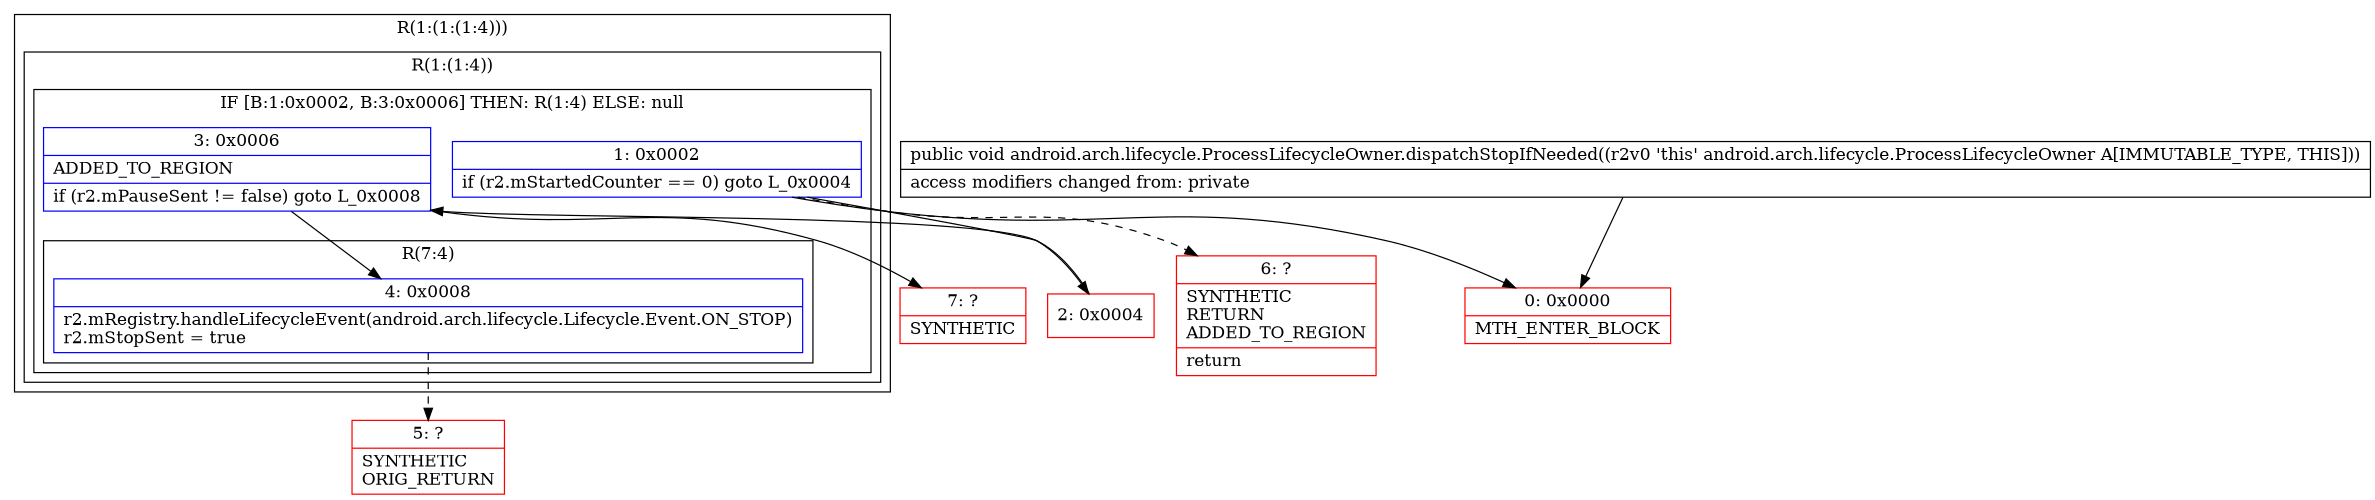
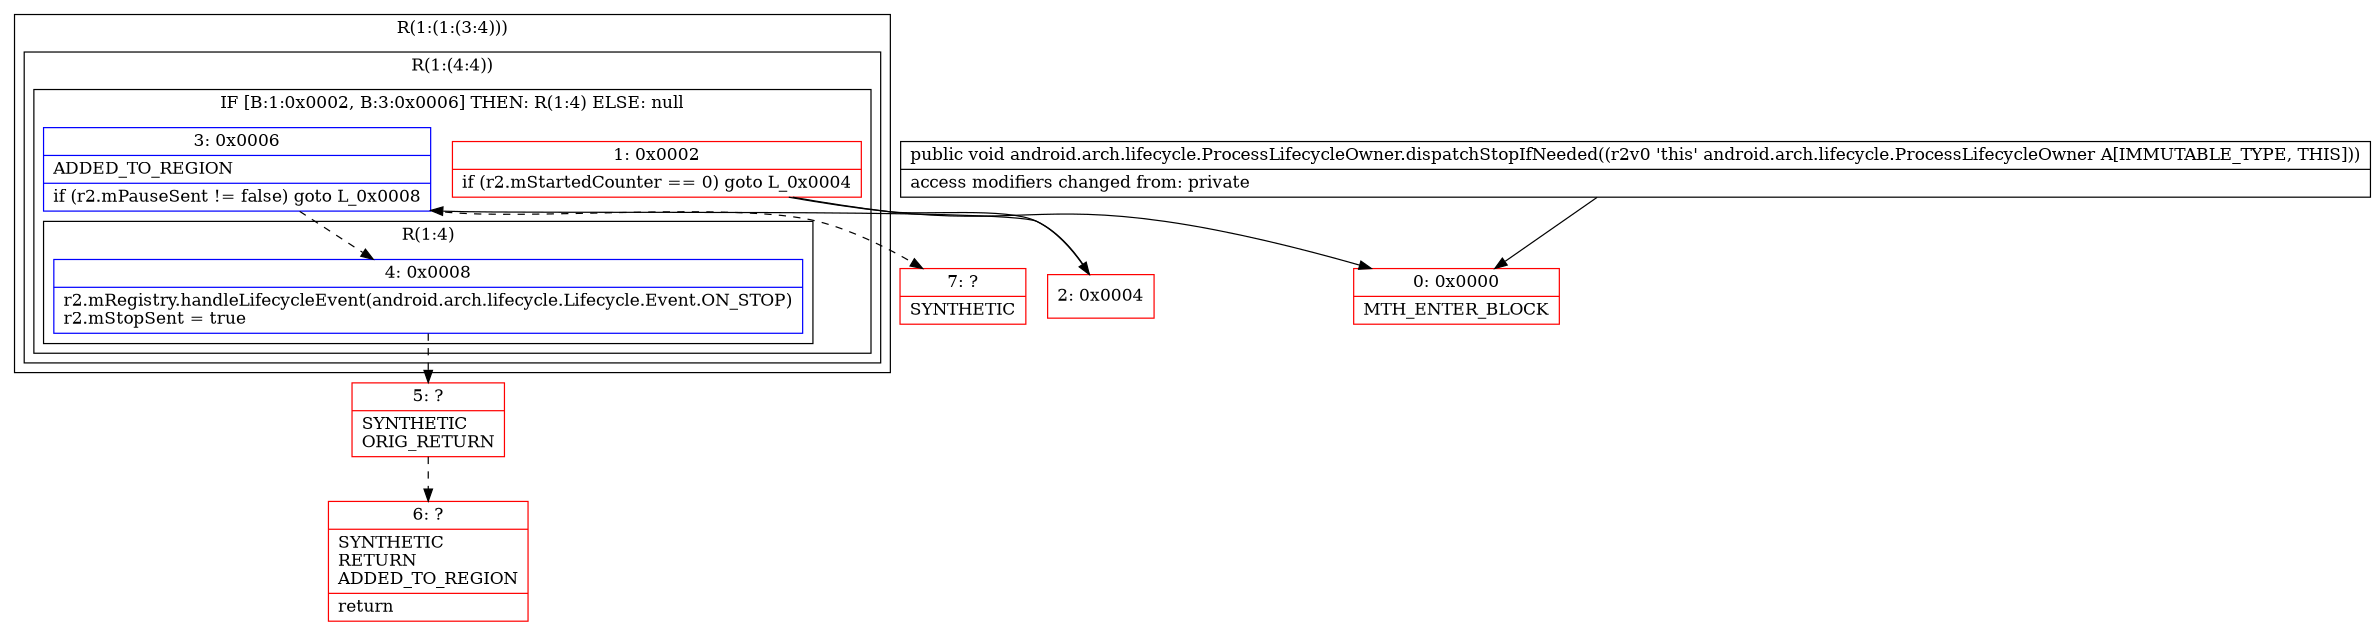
(452, 28) -> (452, 28)
(452, 66) -> (452, 66)
(657, 169) -> (657, 169)
(994, 217) -> (428, 473)
(761, 227) -> (676, 212)
(341, 249) -> (331, 232)
(428, 255) -> (428, 235)
